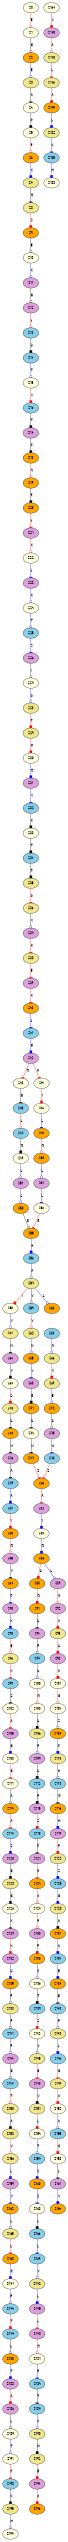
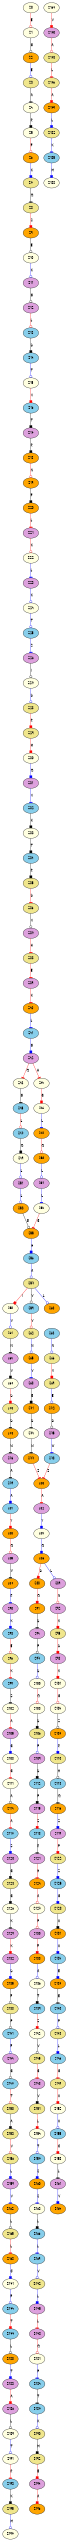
(42, 1096) -> (42, 1096)
(59, 1821) -> (59, 1821)
